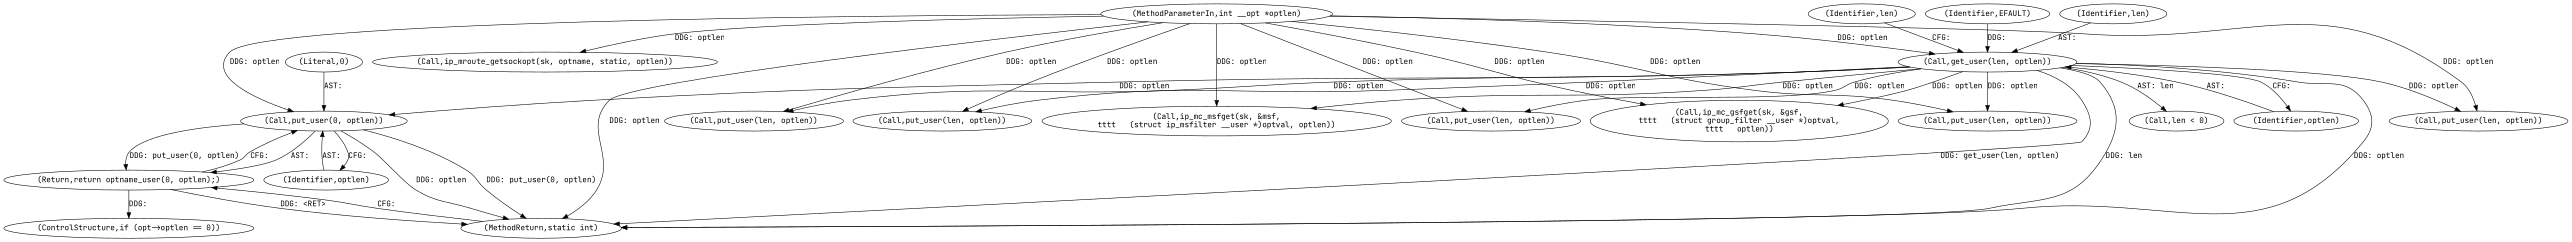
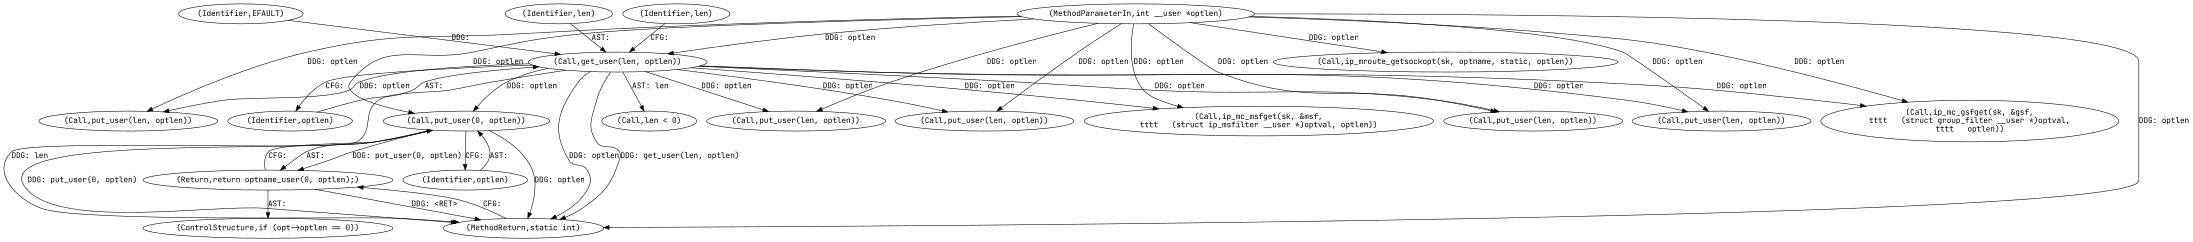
(1217, 14) -> (1136, 14)
(324, 62) -> none
(140, 204) -> (280, 204)
